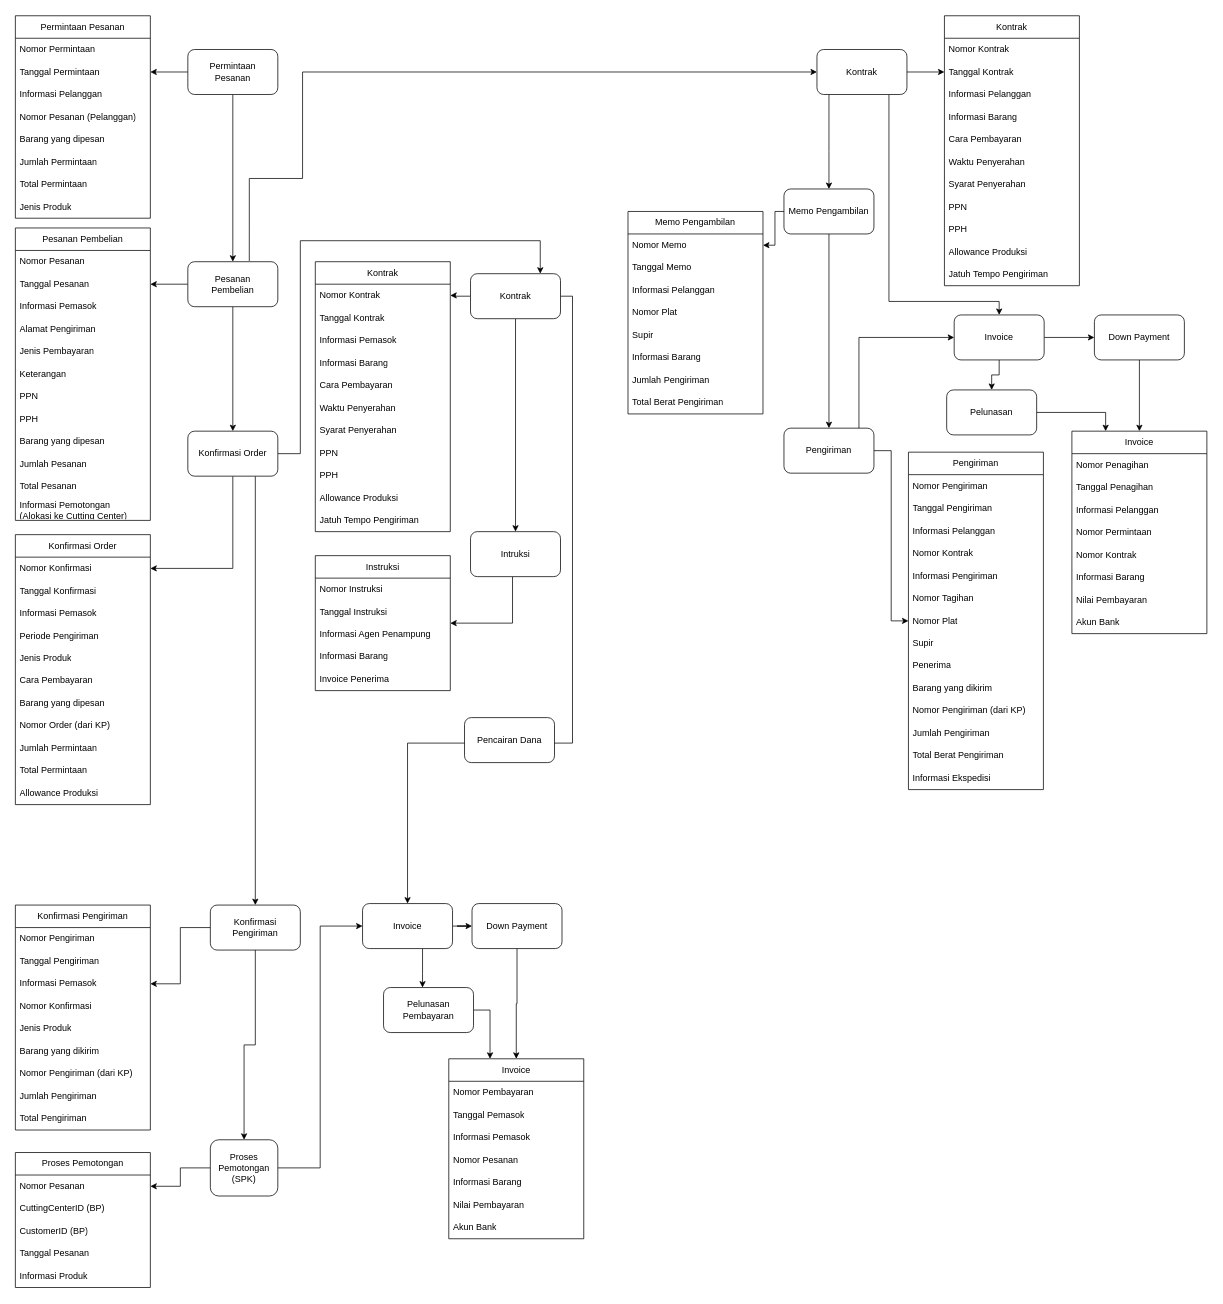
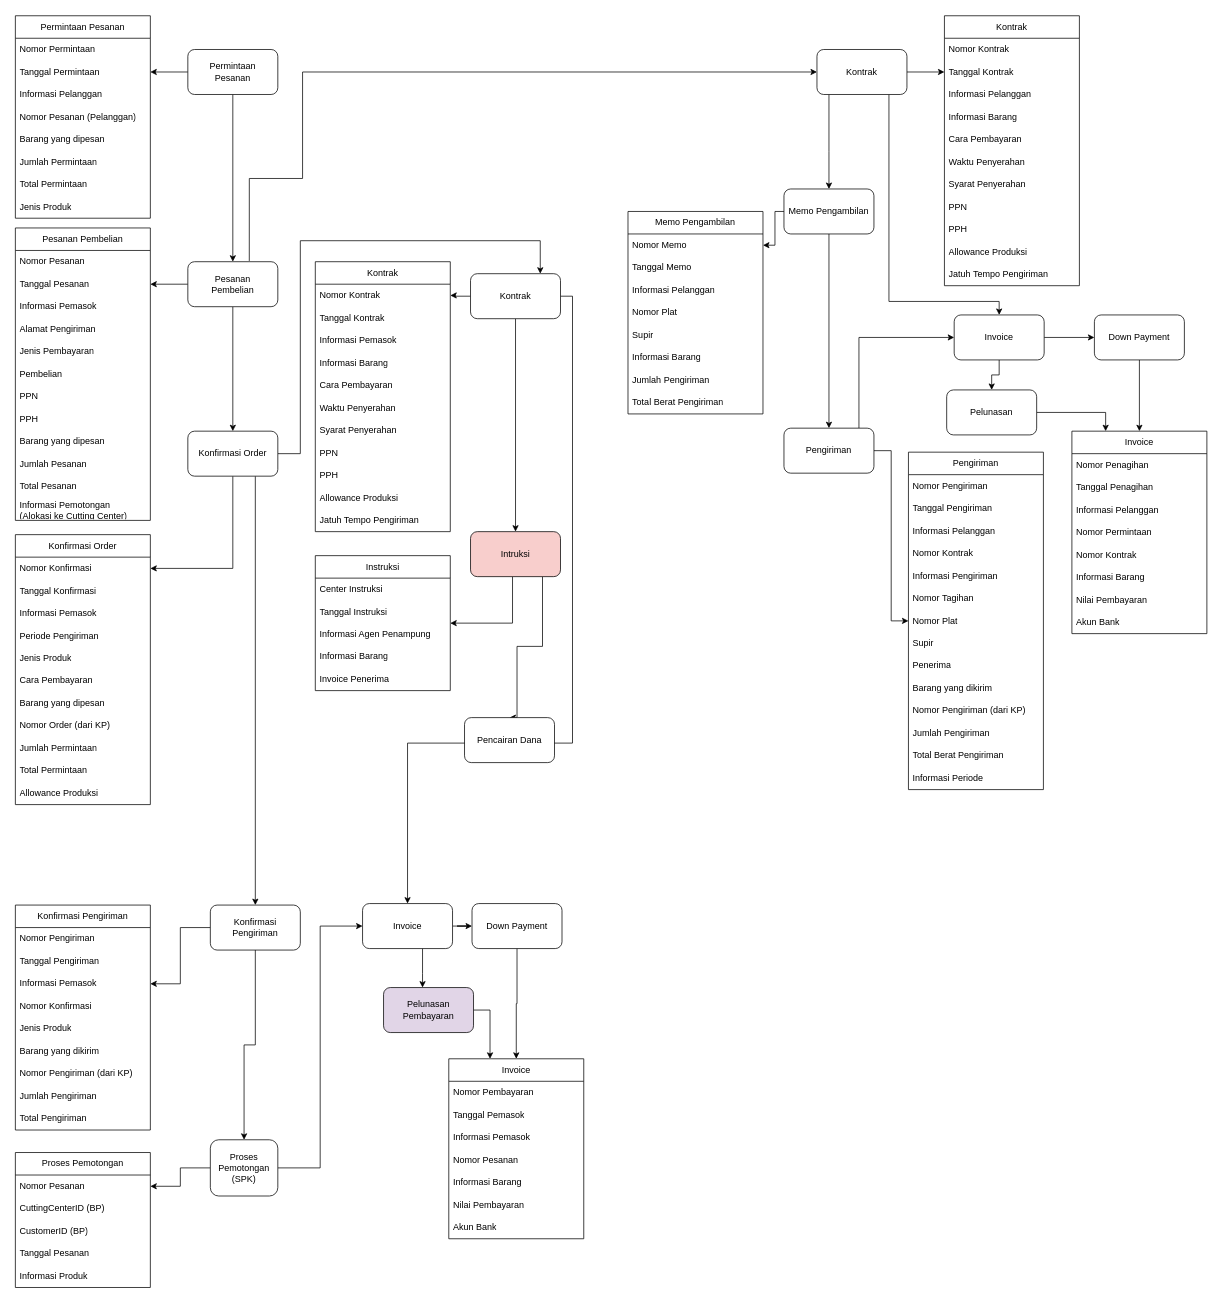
(45, 374) -> (40, 374)
(516, 554) -> (516, 554)
(355, 589) -> (358, 589)
none -> (543, 625)
(956, 778) -> (952, 778)
(429, 1010) -> (429, 1010)
